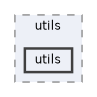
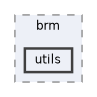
(48, 27) -> (48, 27)
